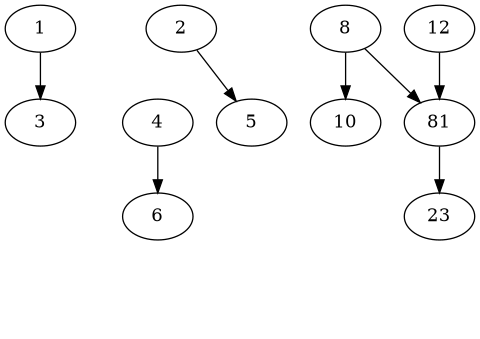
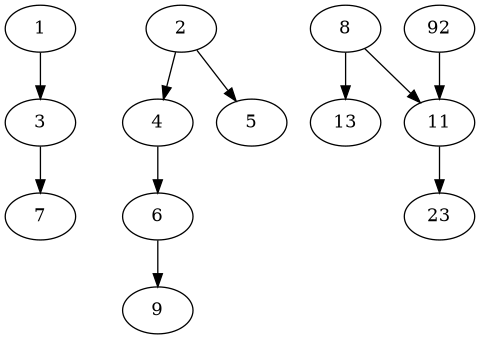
(440, 29) -> (440, 29)
none -> (171, 69)
(346, 123) -> (346, 123)
(440, 123) -> (440, 123)
none -> (40, 216)
none -> (158, 310)
